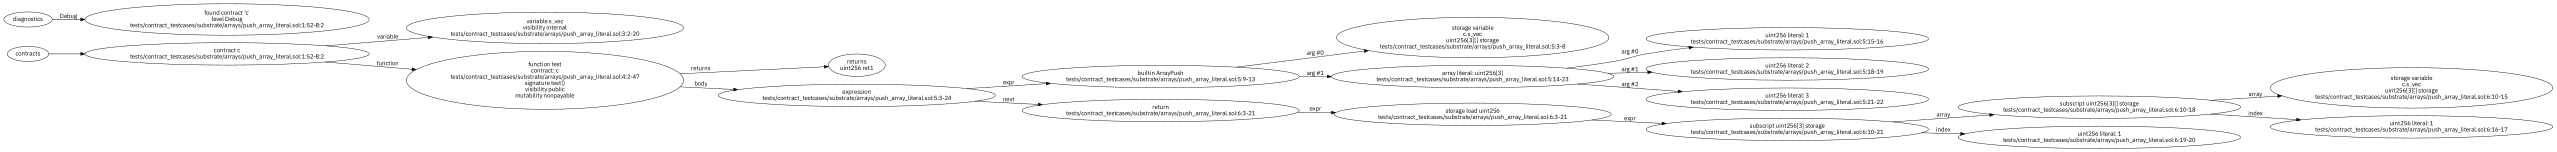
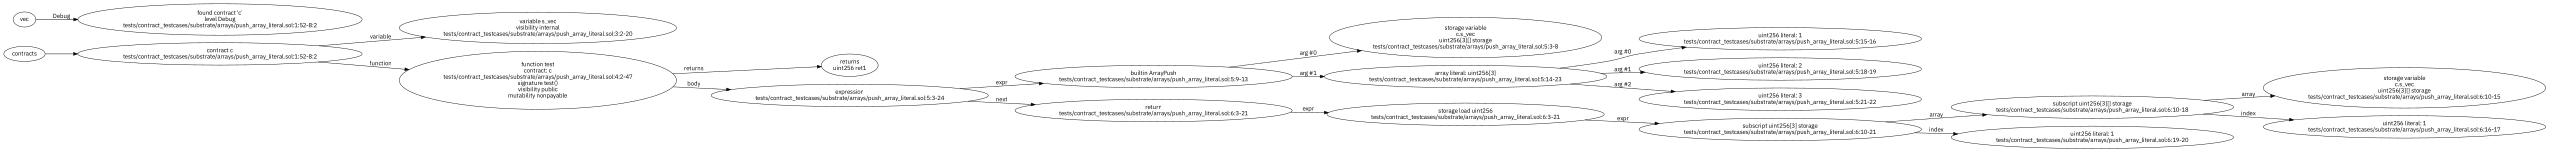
(28, 19) -> (24, 19)
